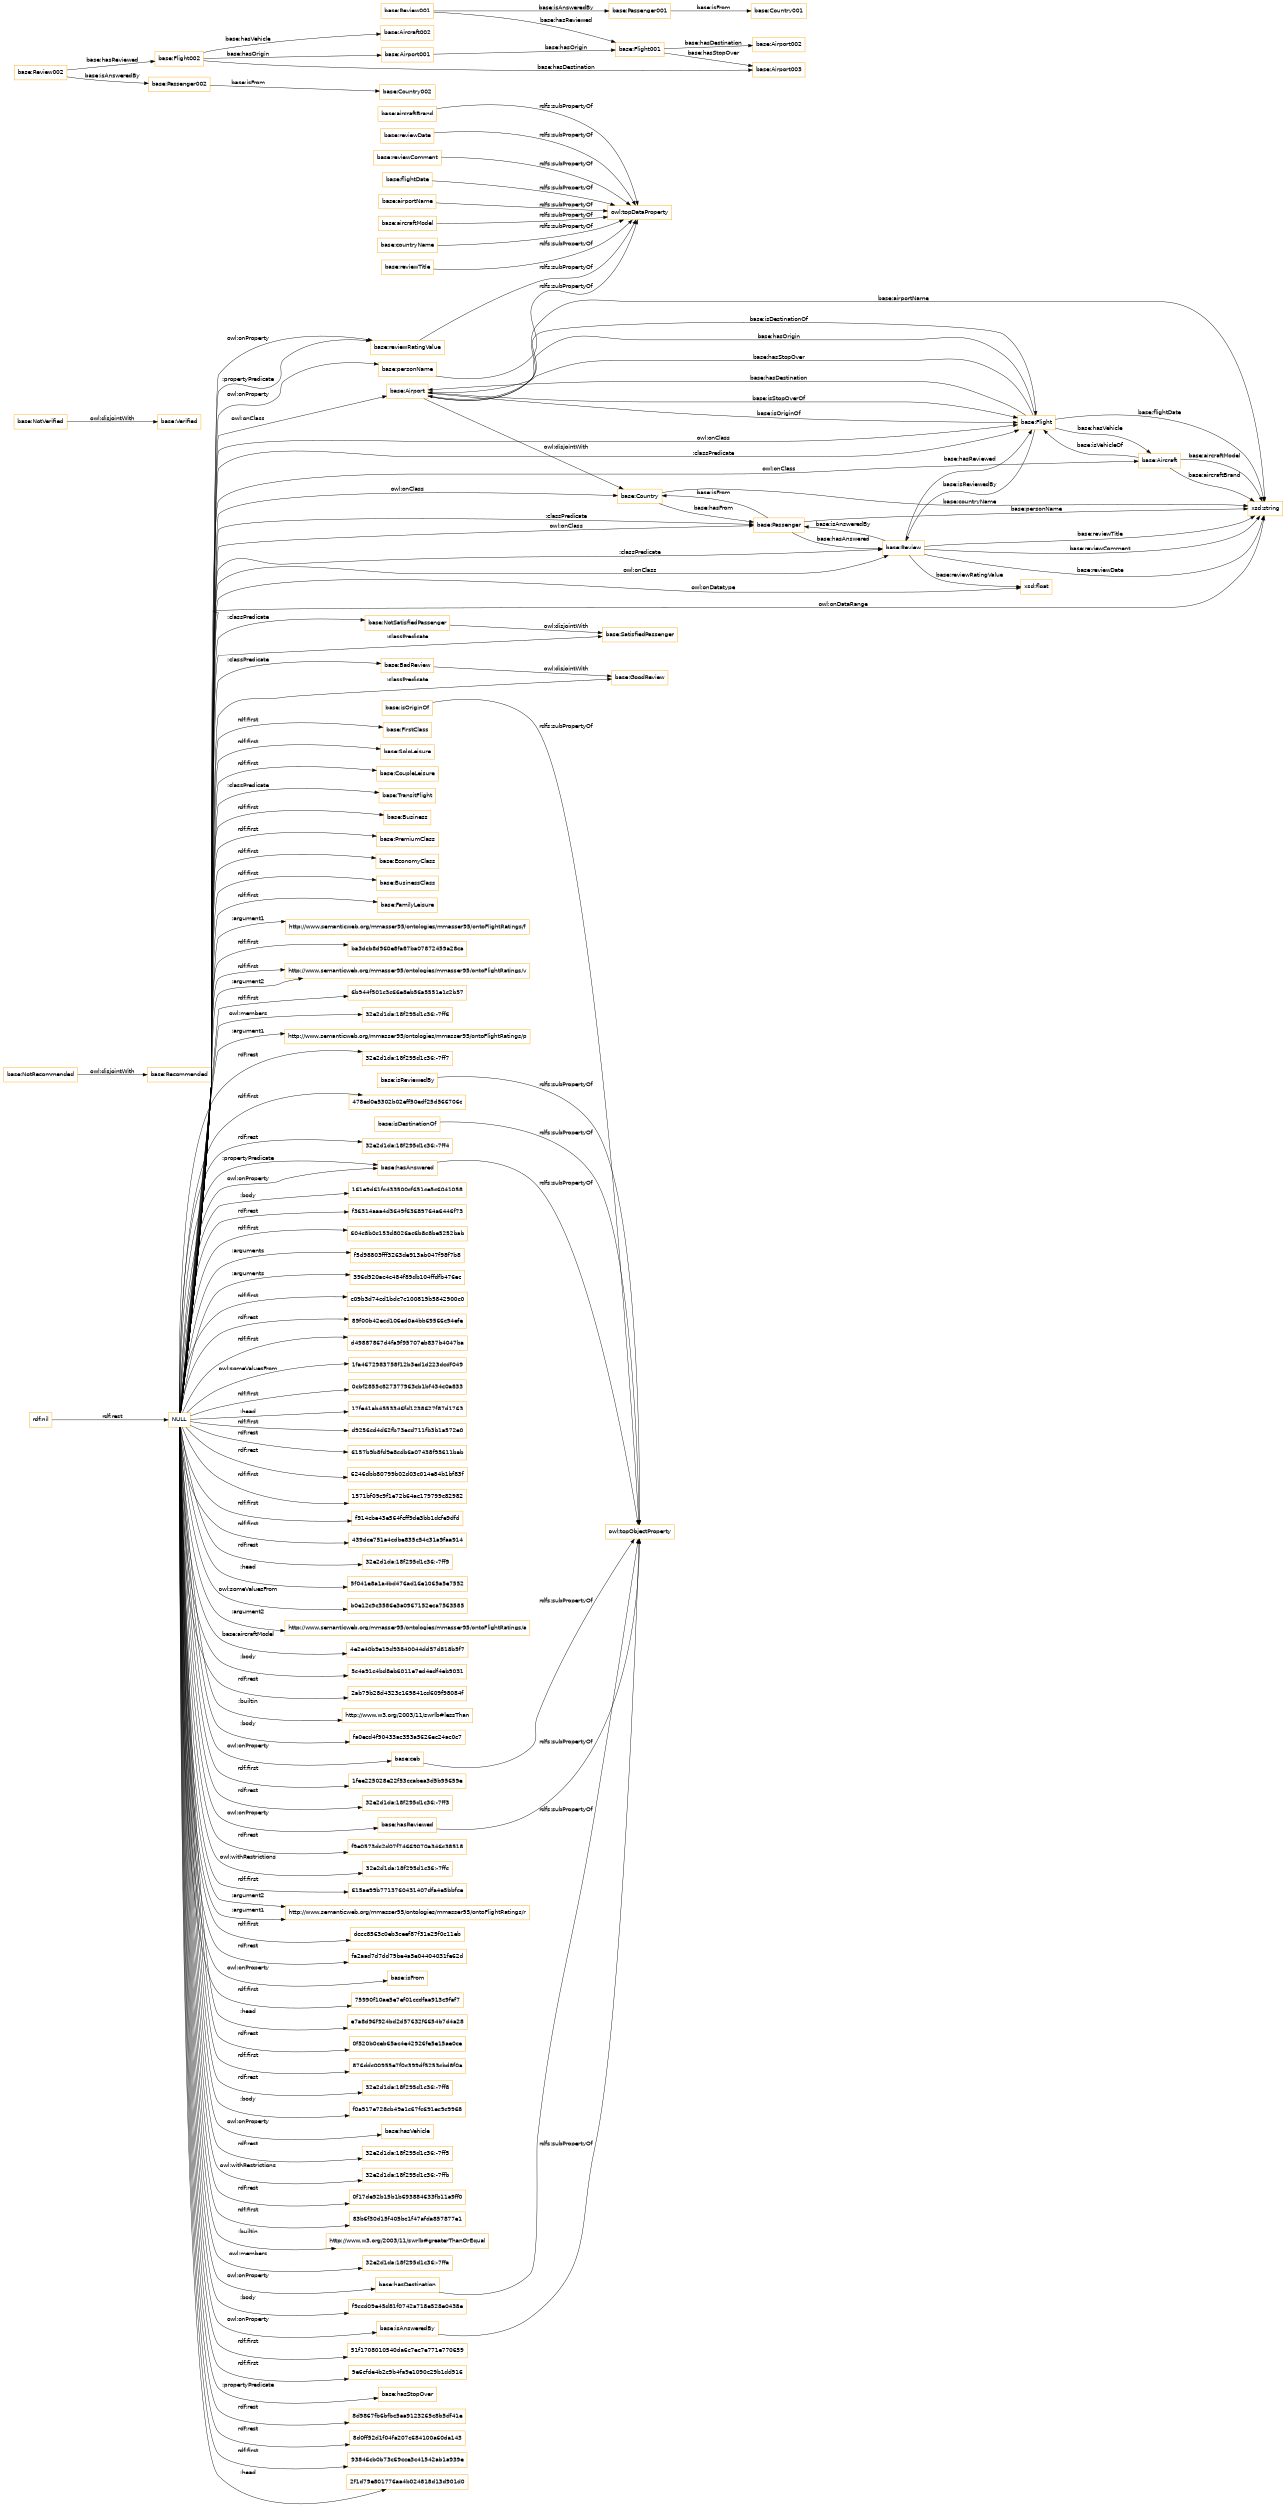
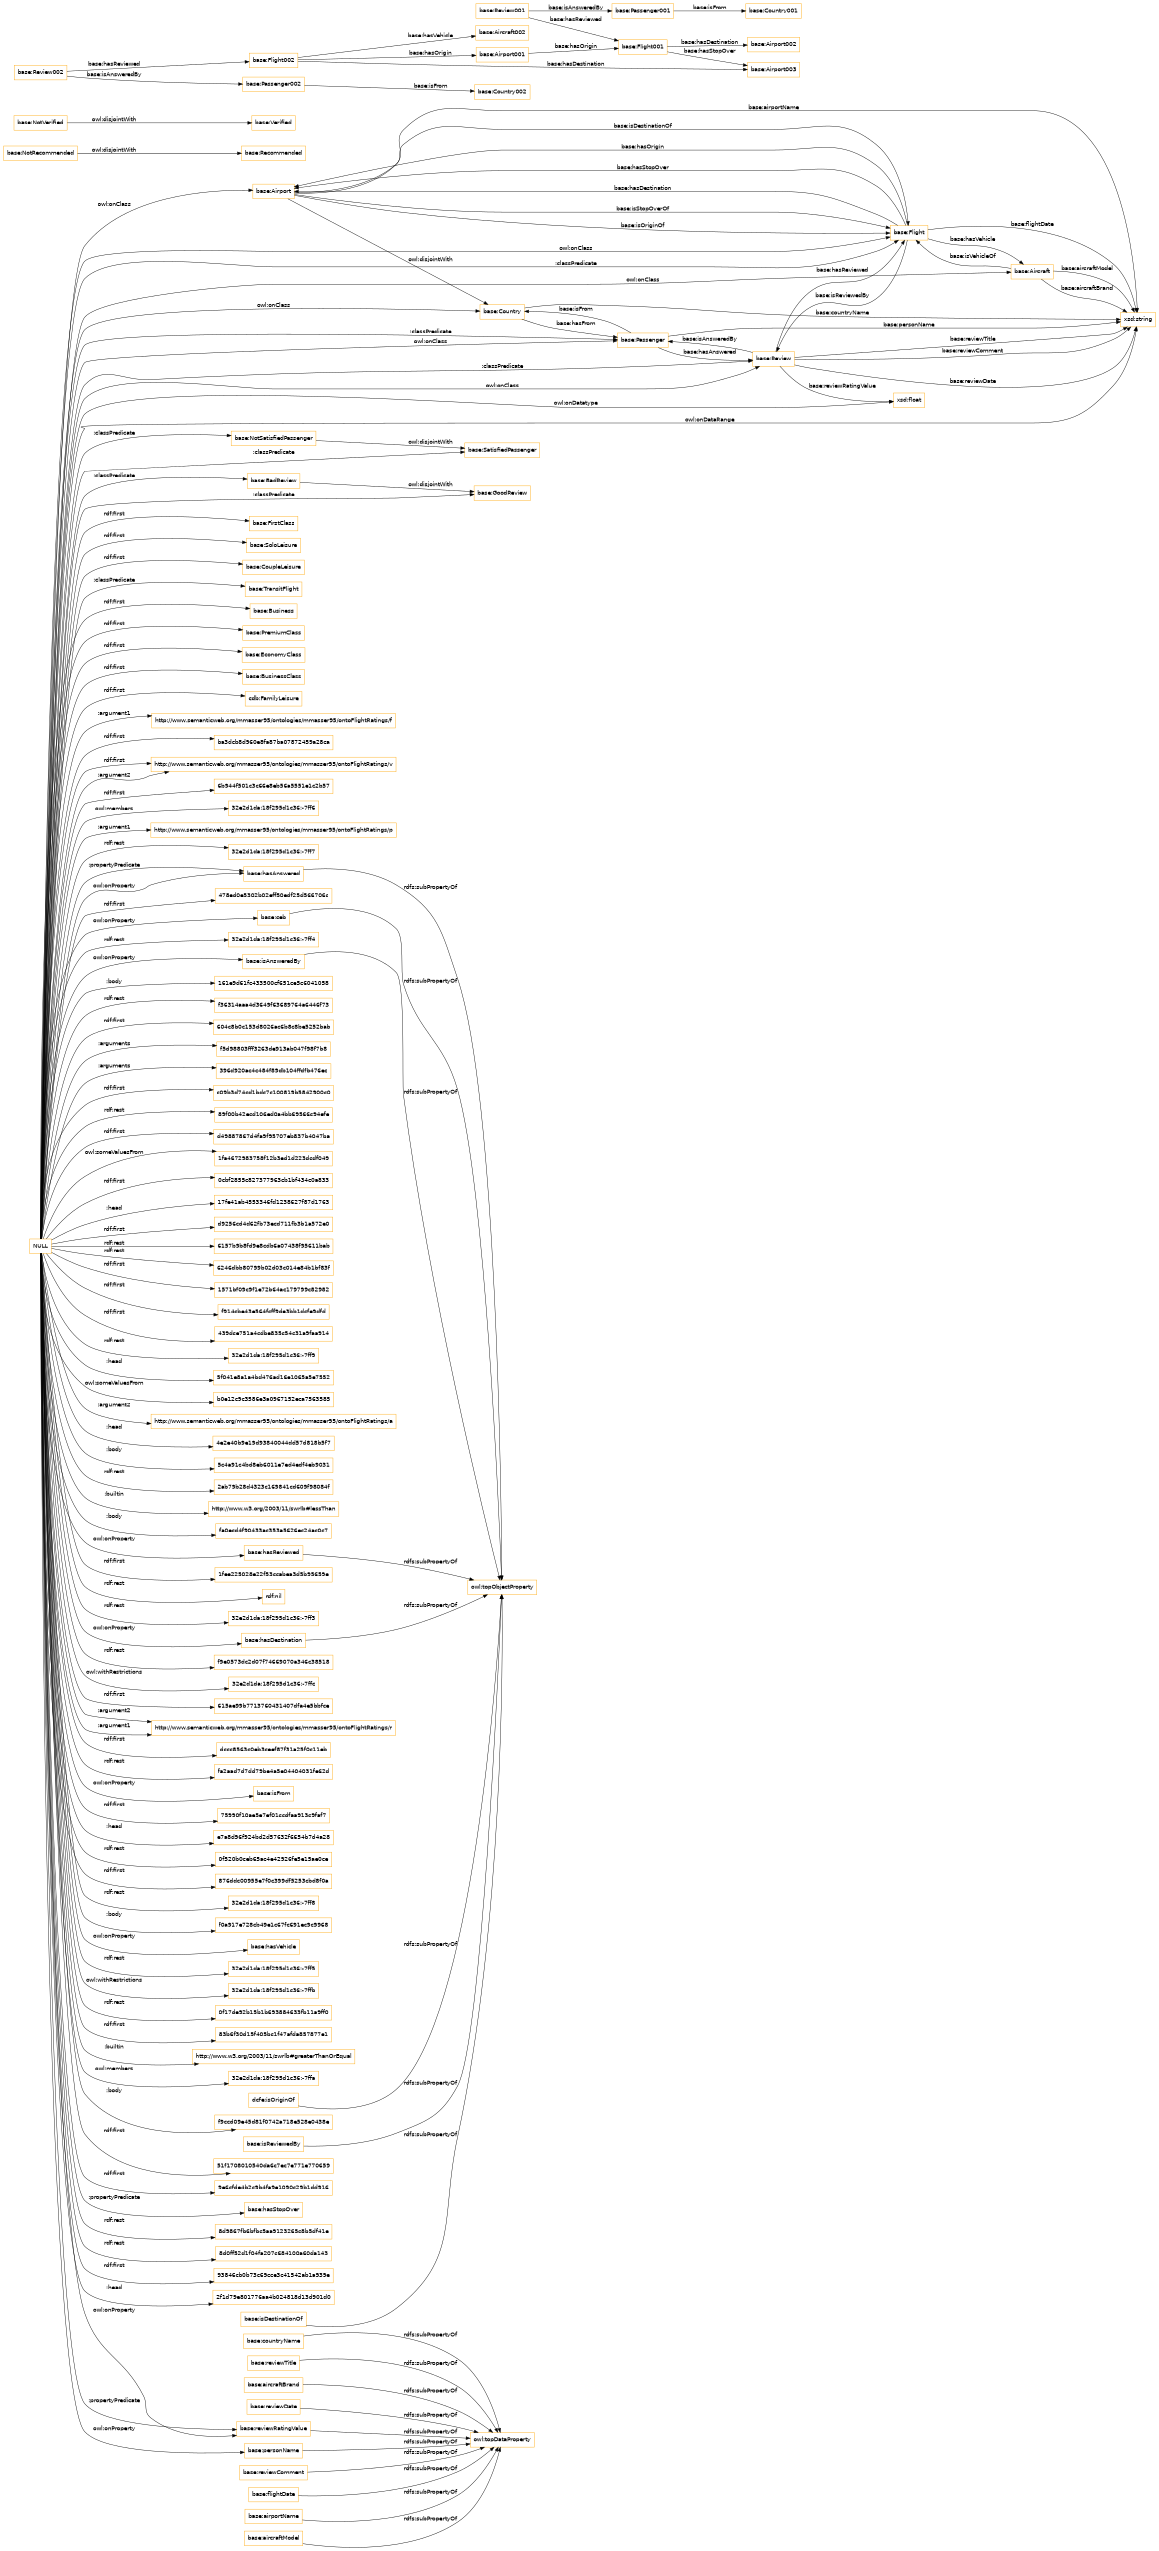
(407, 708) -> (274, 2100)
(407, 905) -> (274, 699)
(108, 1420) -> (66, 1522)
(248, 1635) -> (114, 1427)
